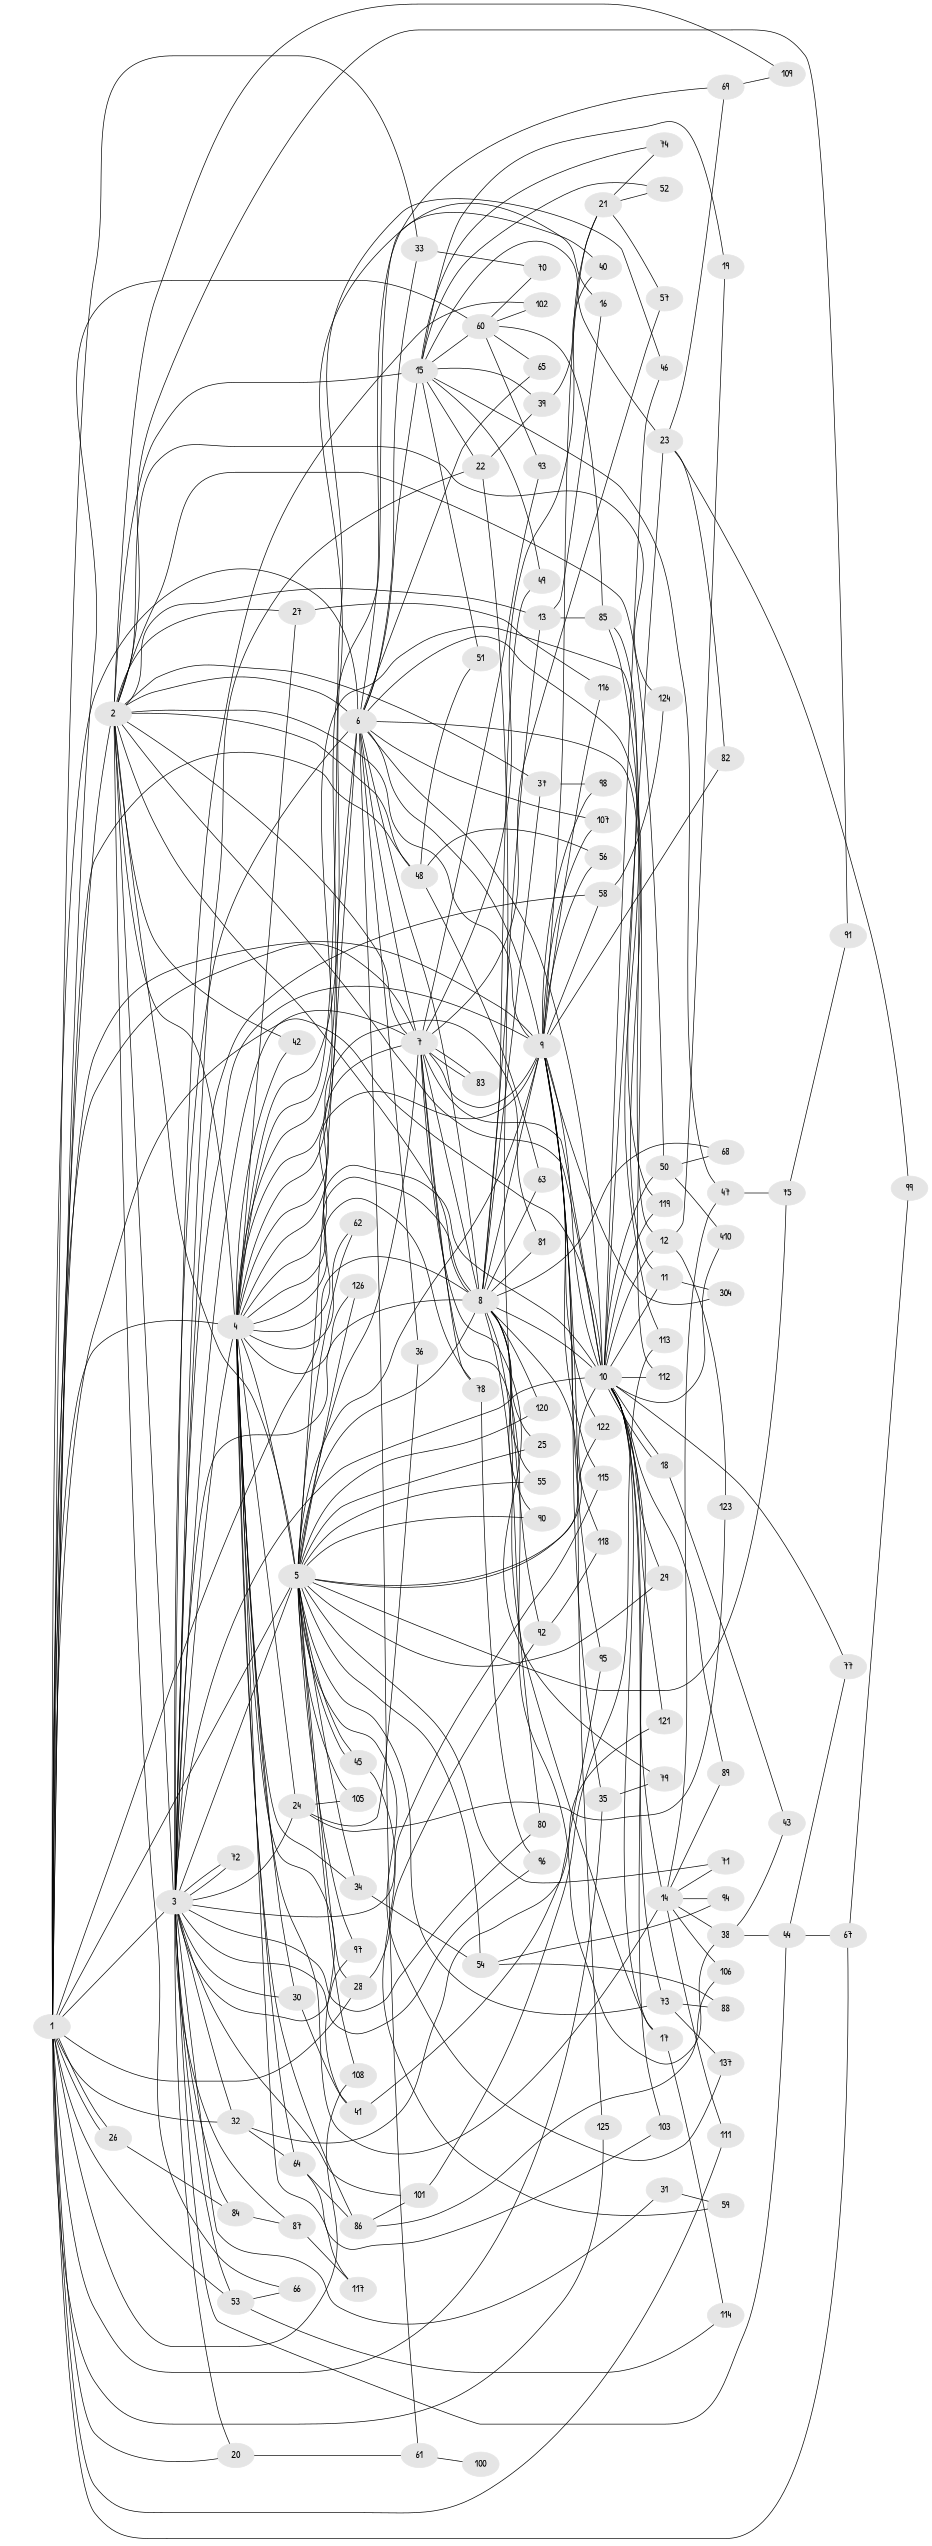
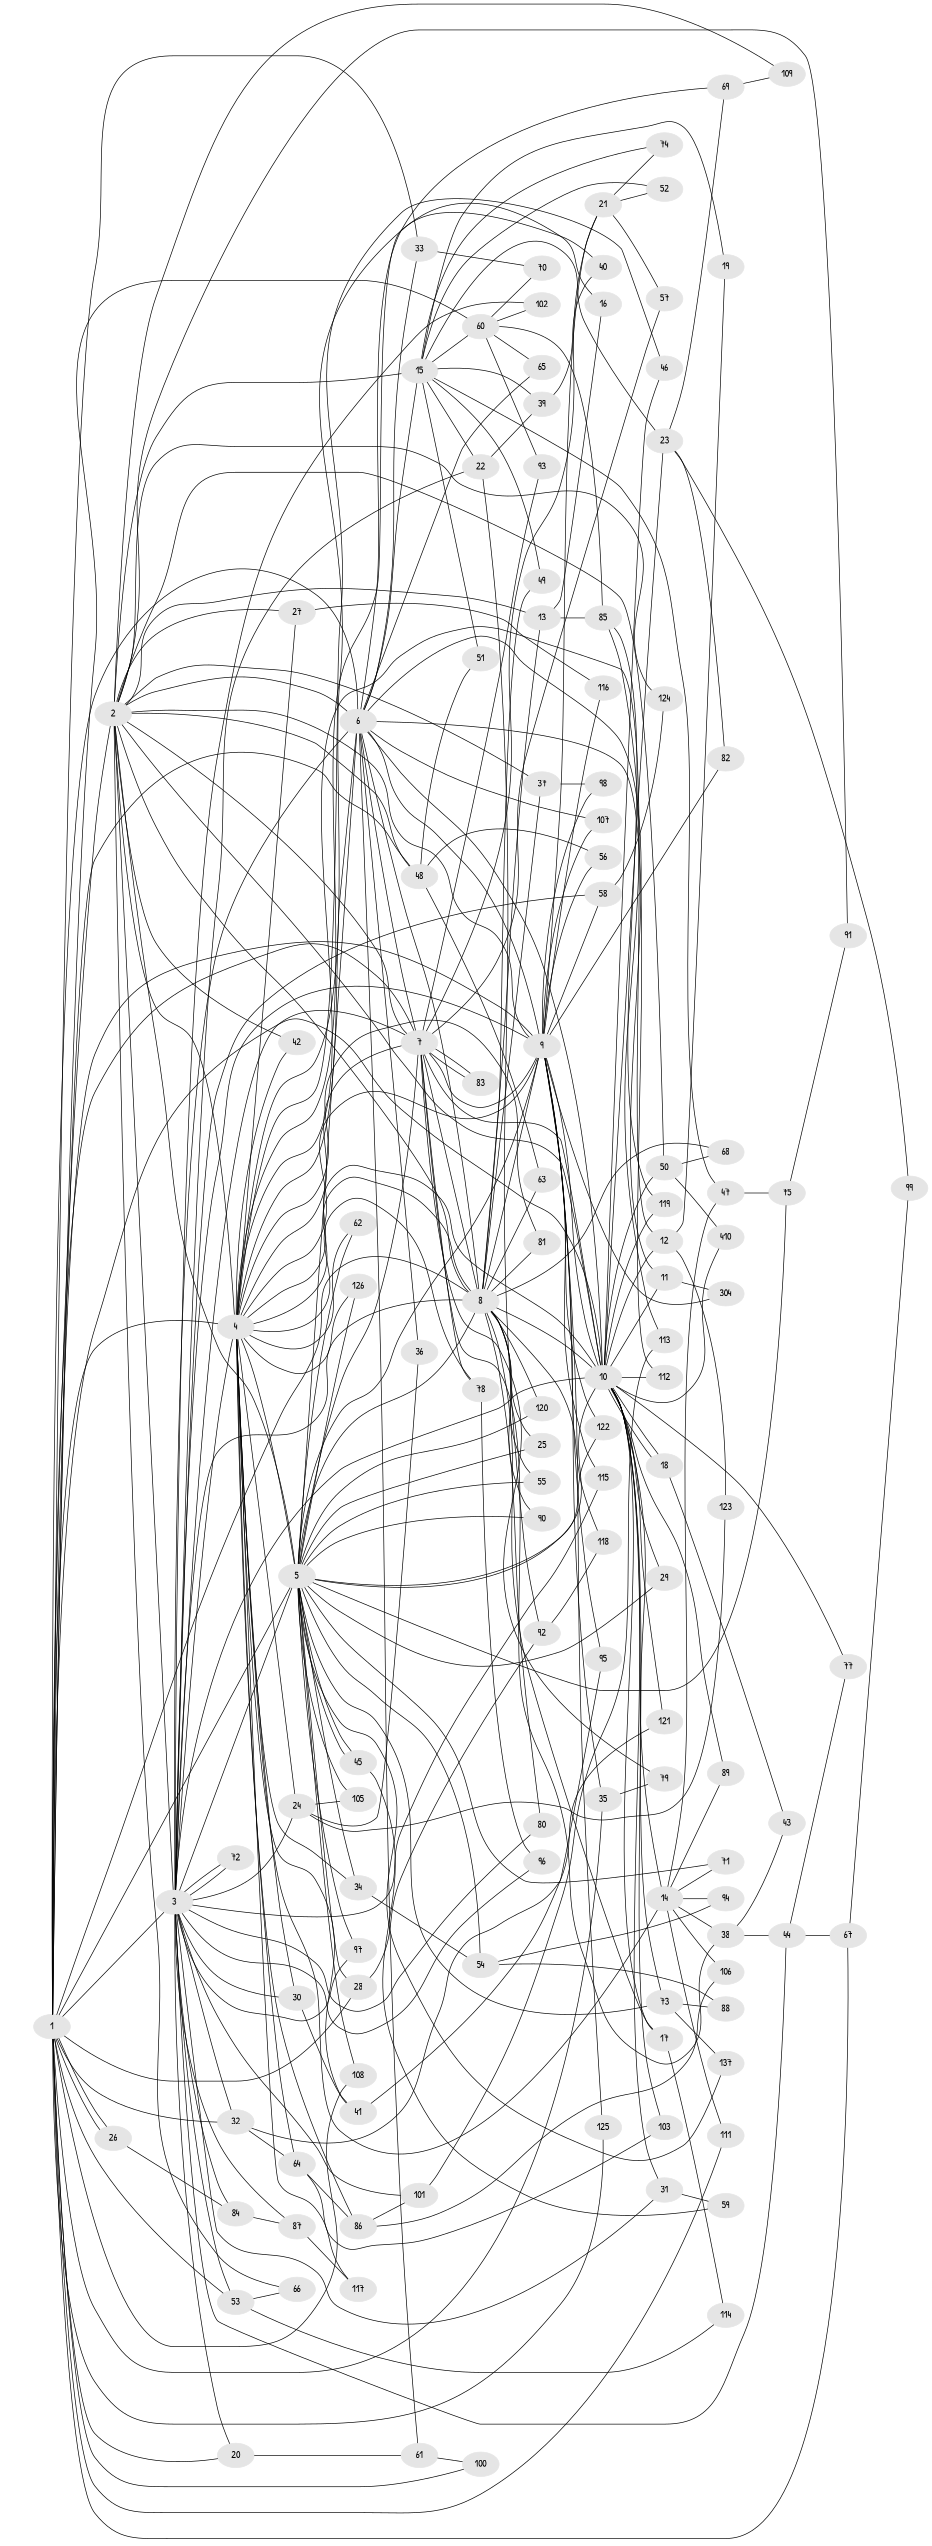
none -> (635, 1883)
none -> (88, 2438)
